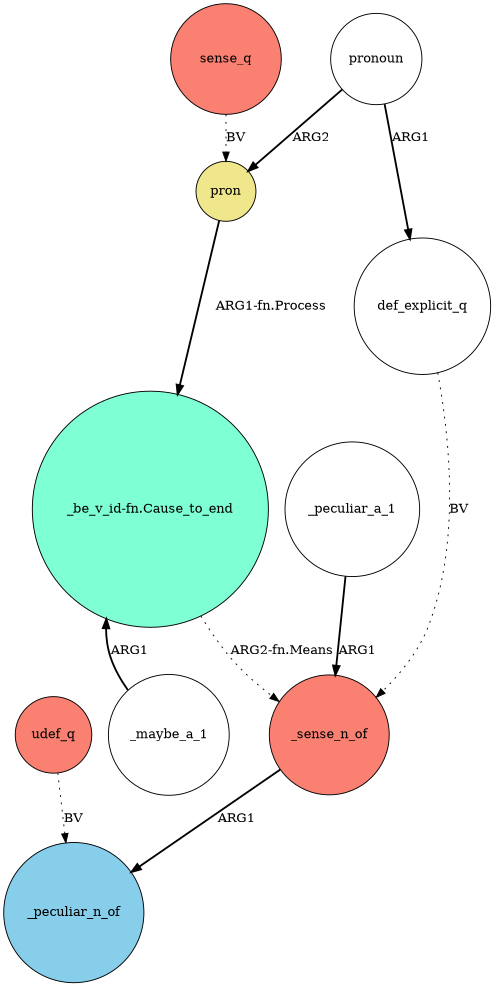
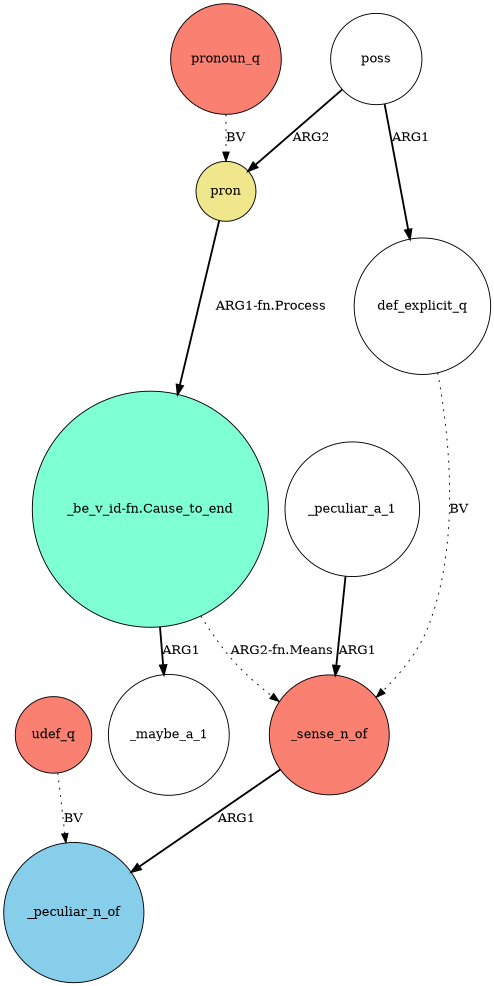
(226, 59) -> (226, 59)
(376, 59) -> (376, 59)
(112, 661) -> (162, 646)
